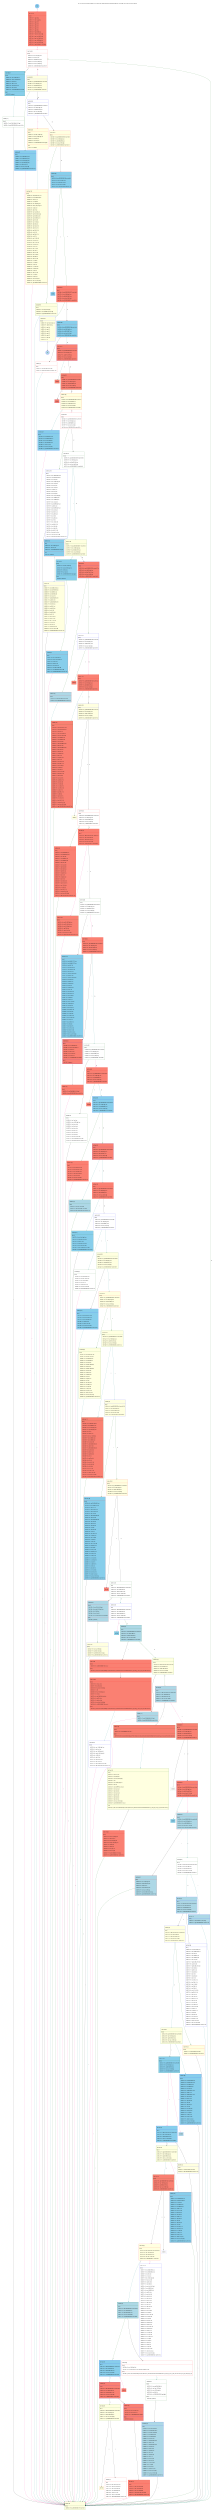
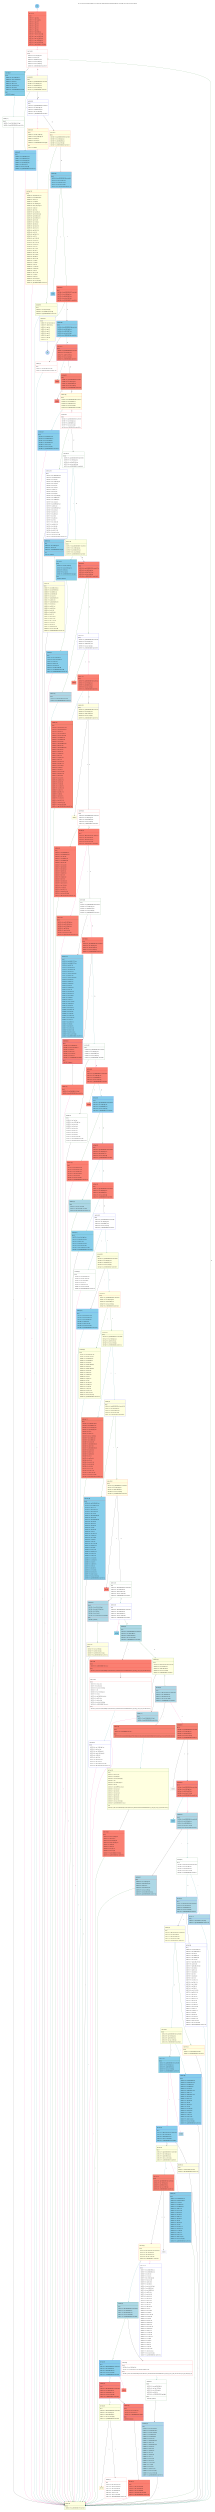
(121, 1694) -> (121, 1694)
